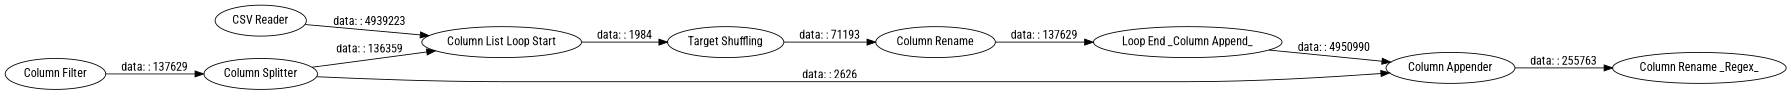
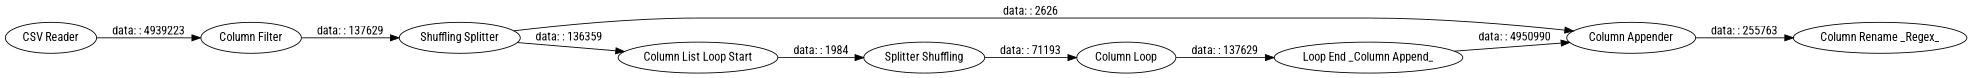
(363, 30) -> (144, 38)
(726, 42) -> (924, 58)
(936, 42) -> (1126, 58)
(261, 74) -> (460, 38)
